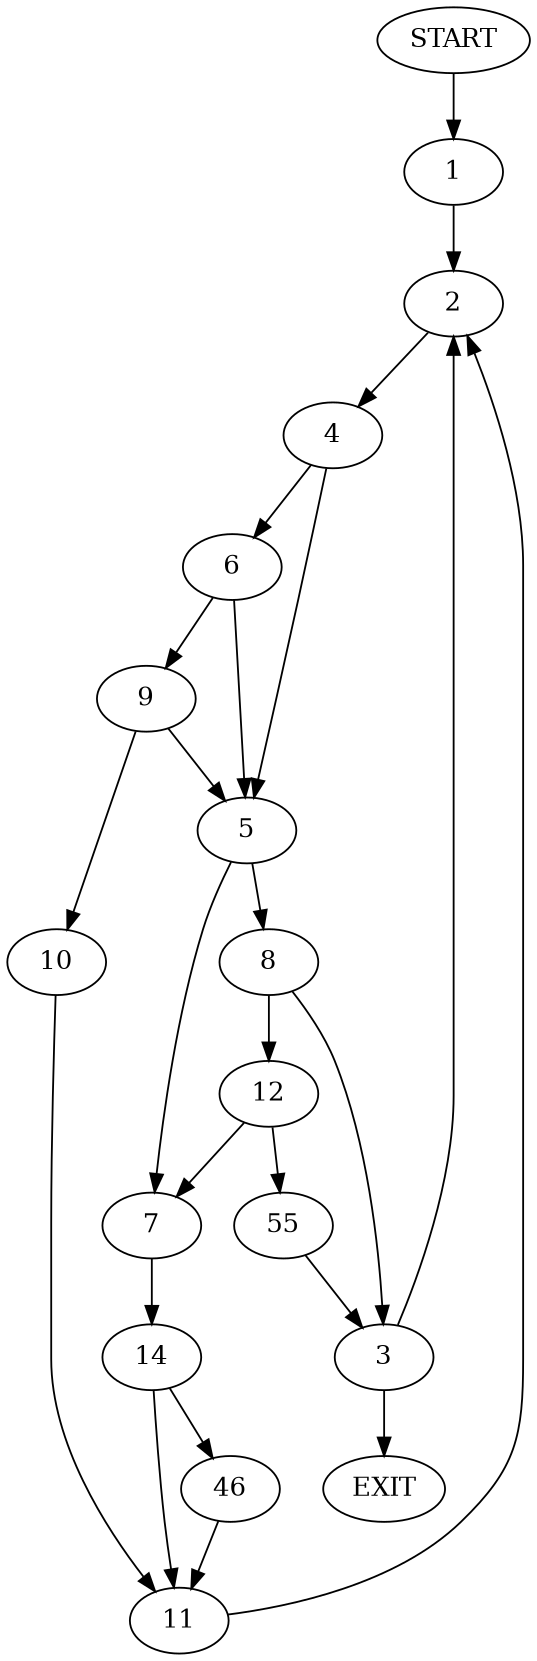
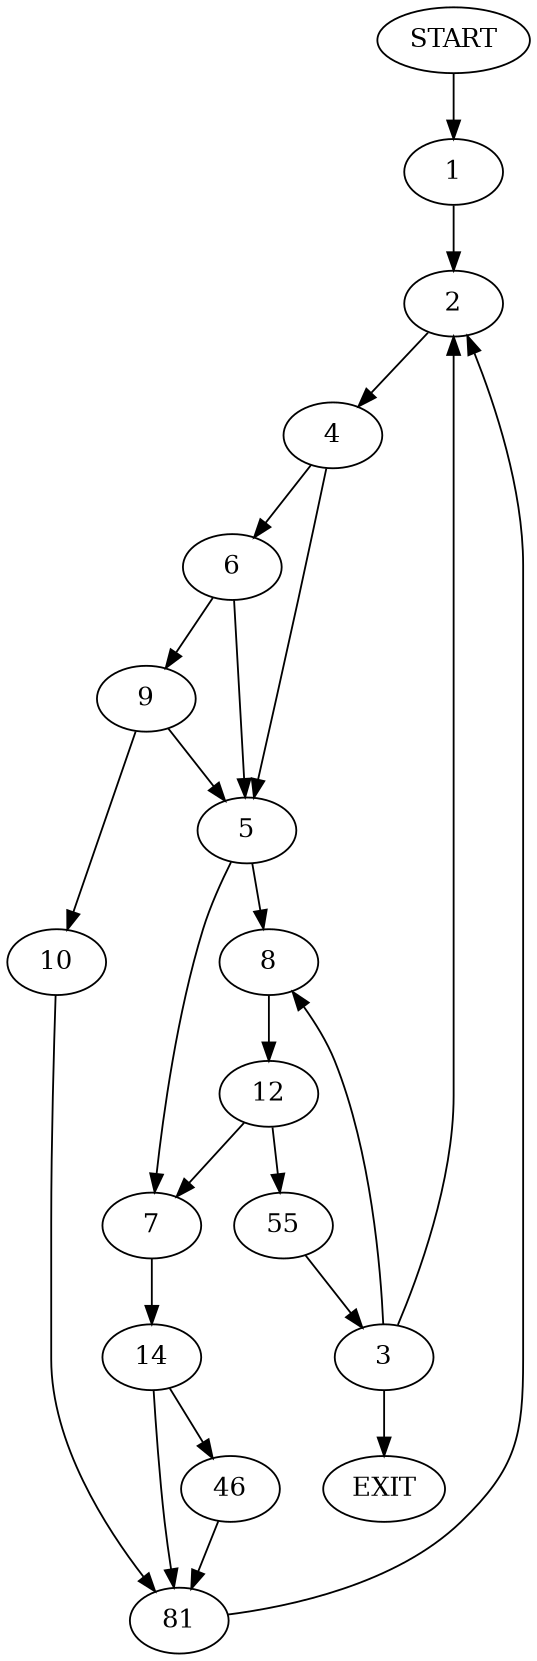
(359, 1142) -> (363, 1160)
(179, 1621) -> (179, 1621)
